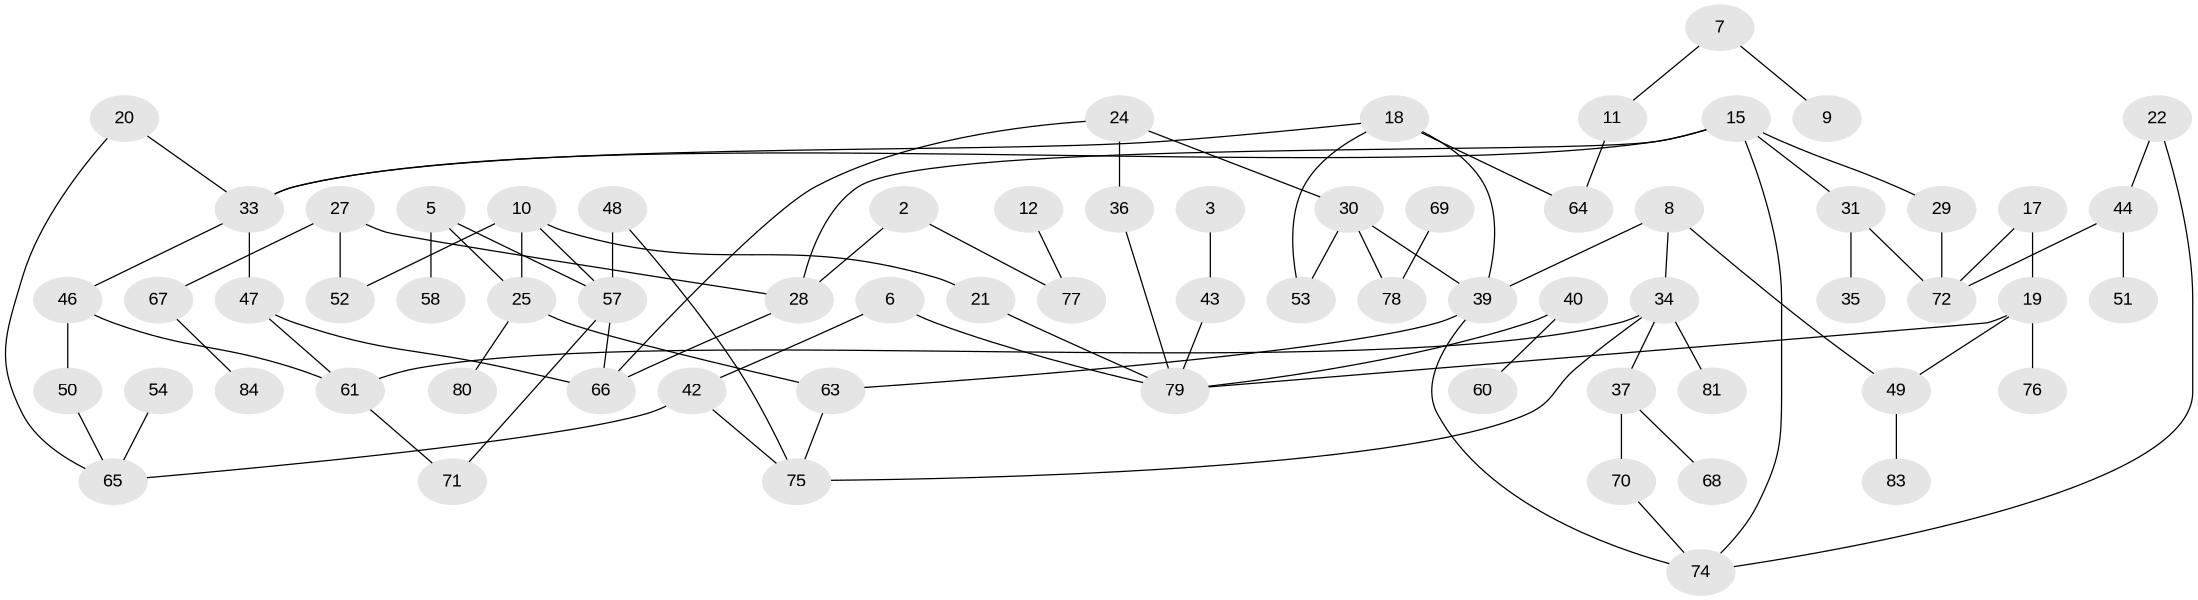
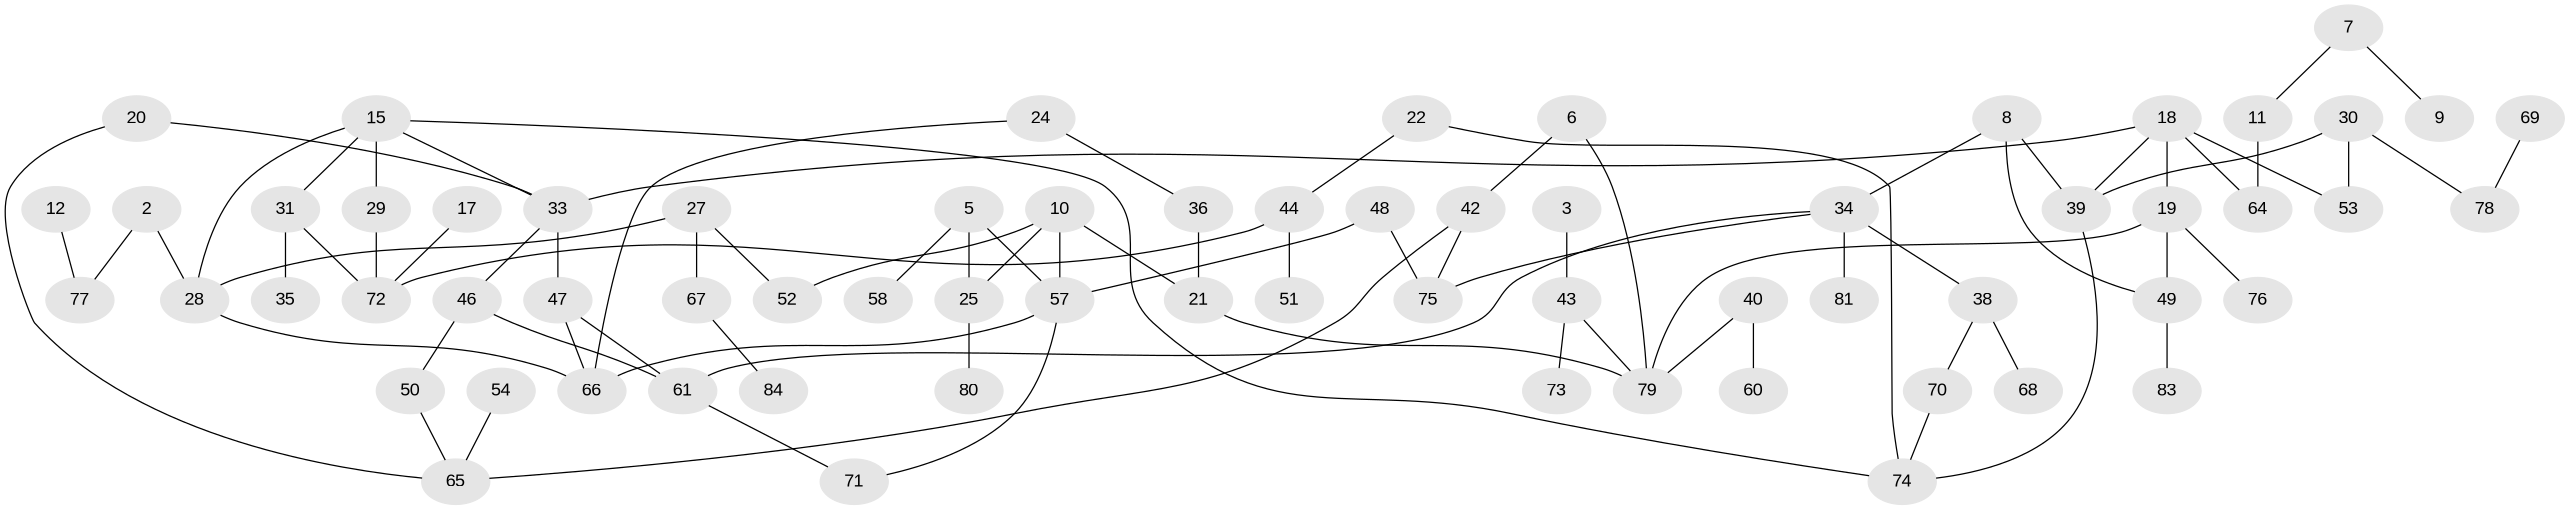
(1239, 166) -> none
(2033, 246) -> (2167, 164)
(1147, 300) -> (1199, 255)
(831, 391) -> none
none -> (1557, 391)
(1621, 391) -> (1983, 300)
